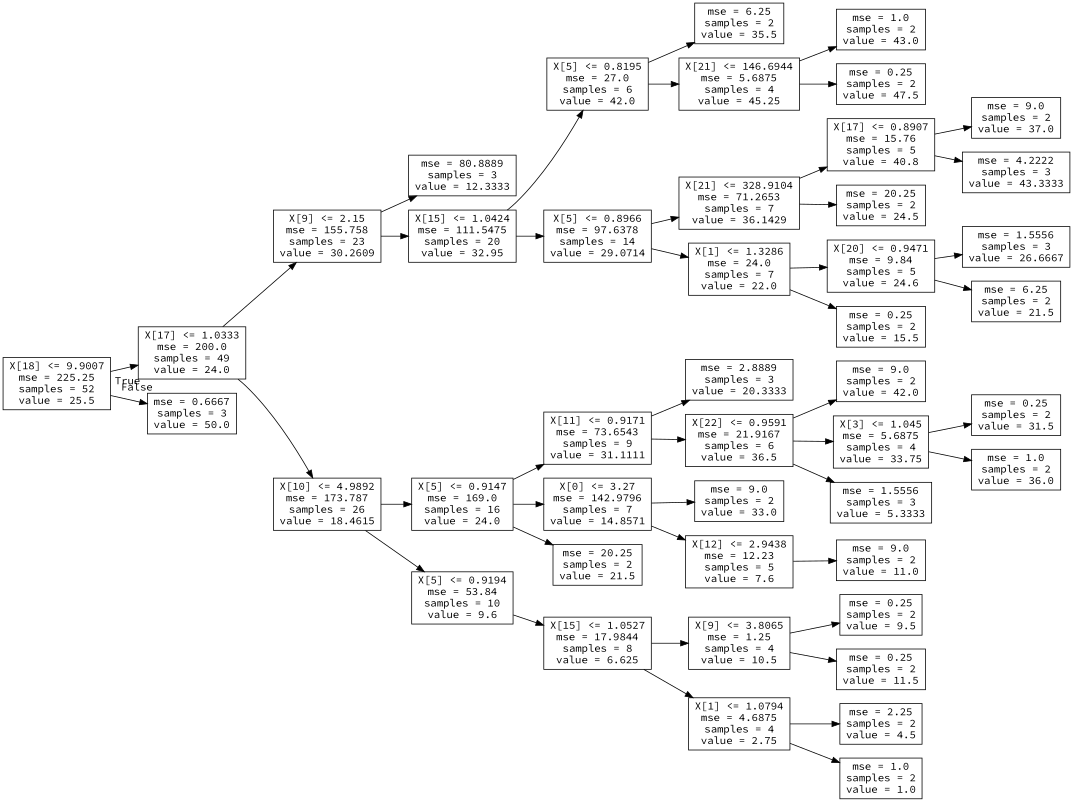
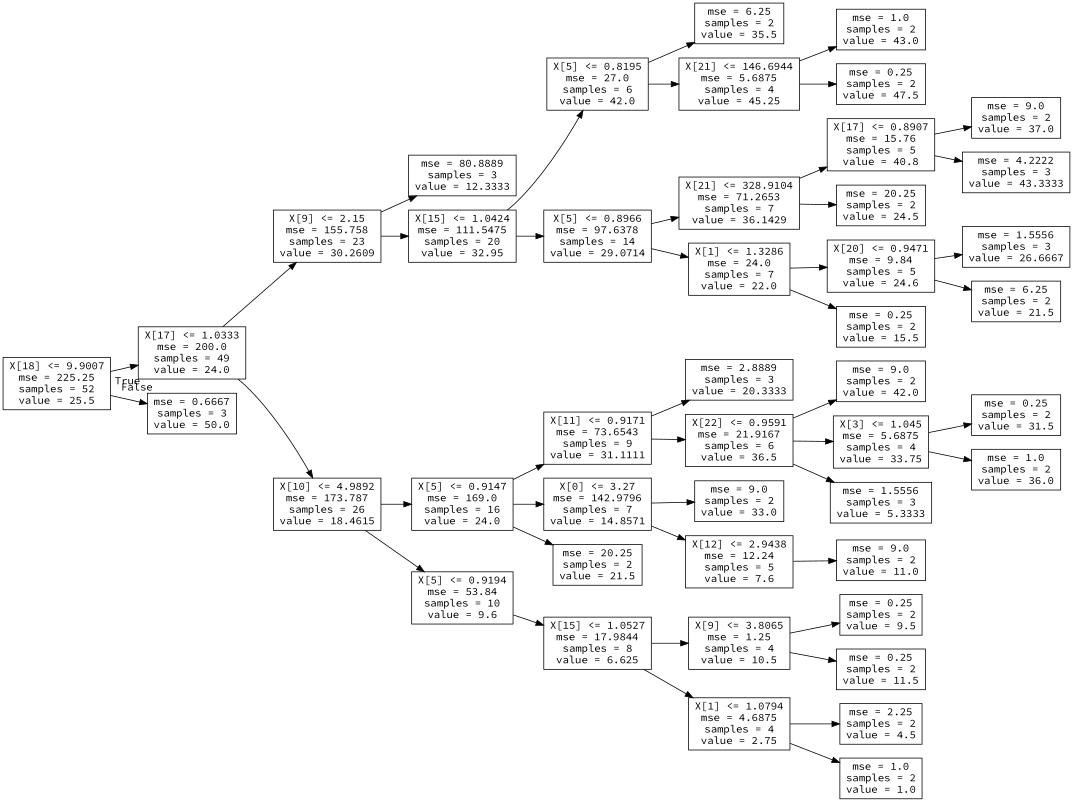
(739, 562) -> (739, 562)
